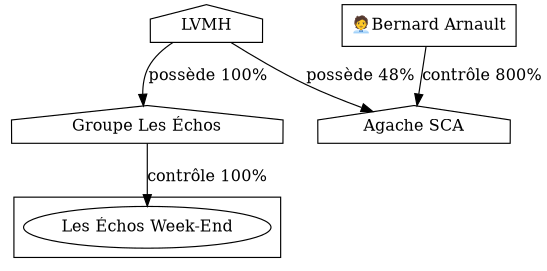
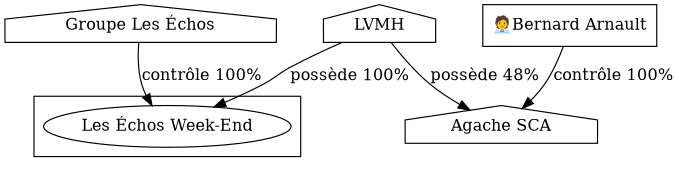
(150, 64) -> (283, 72)
(482, 76) -> (614, 76)
